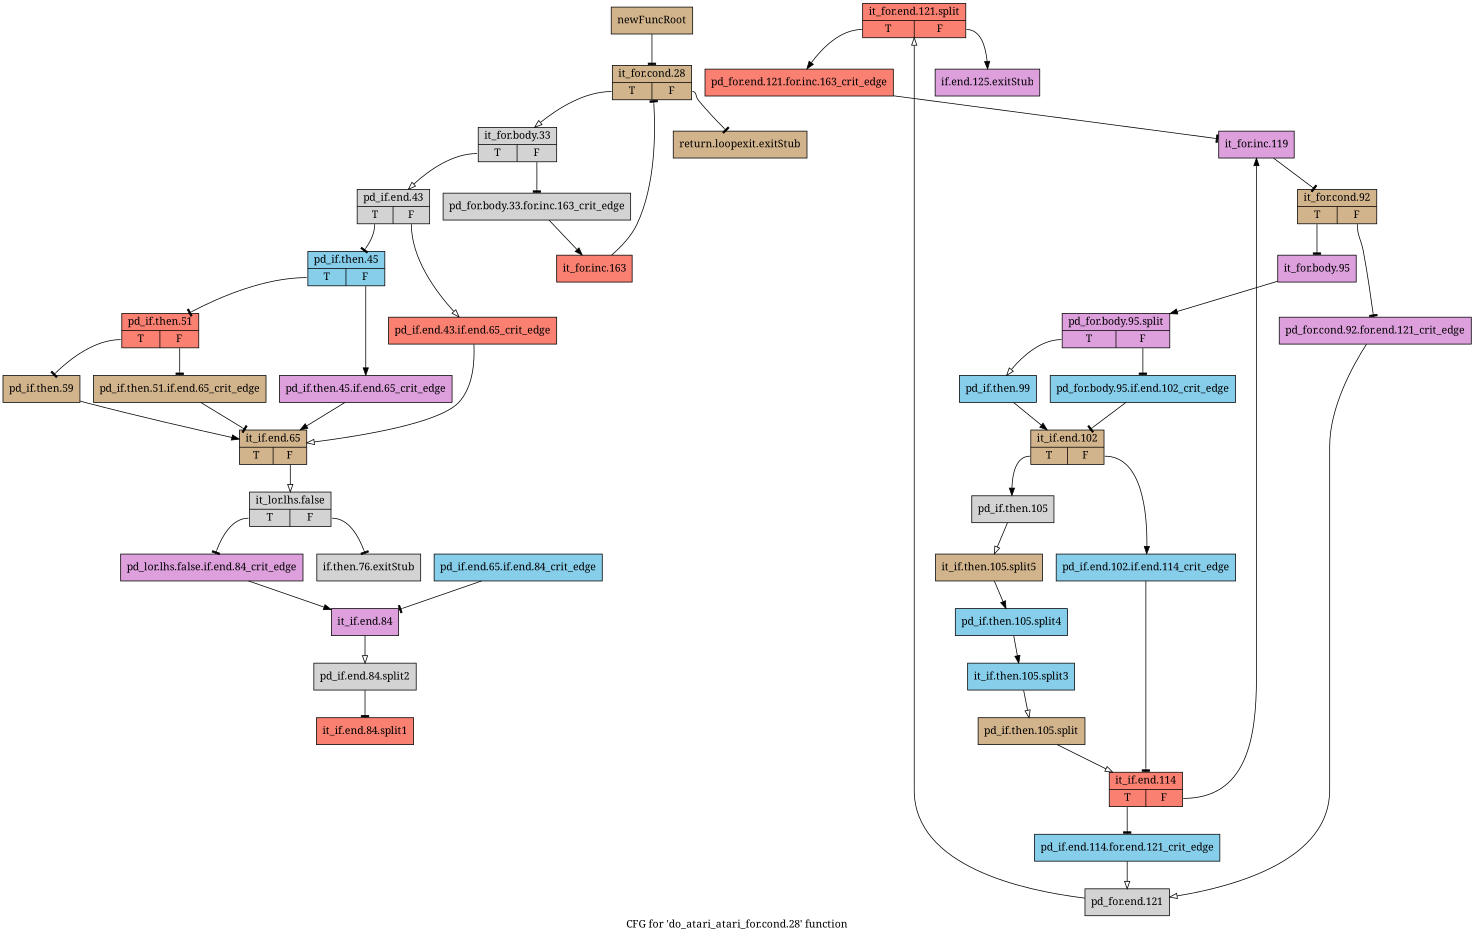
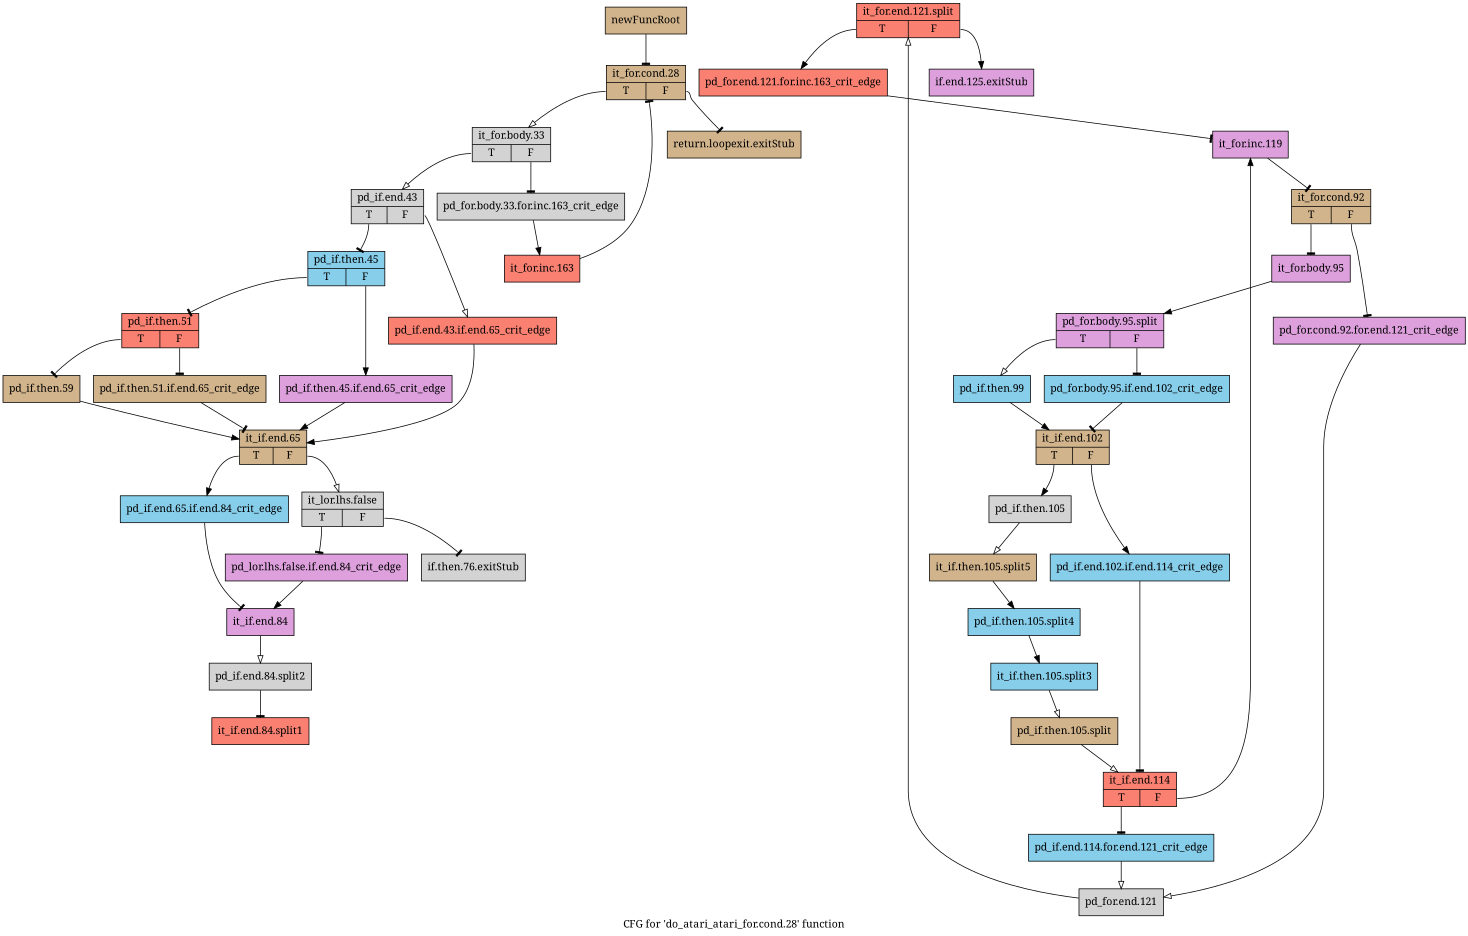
(419, 422) -> (419, 422)
none -> (219, 467)
